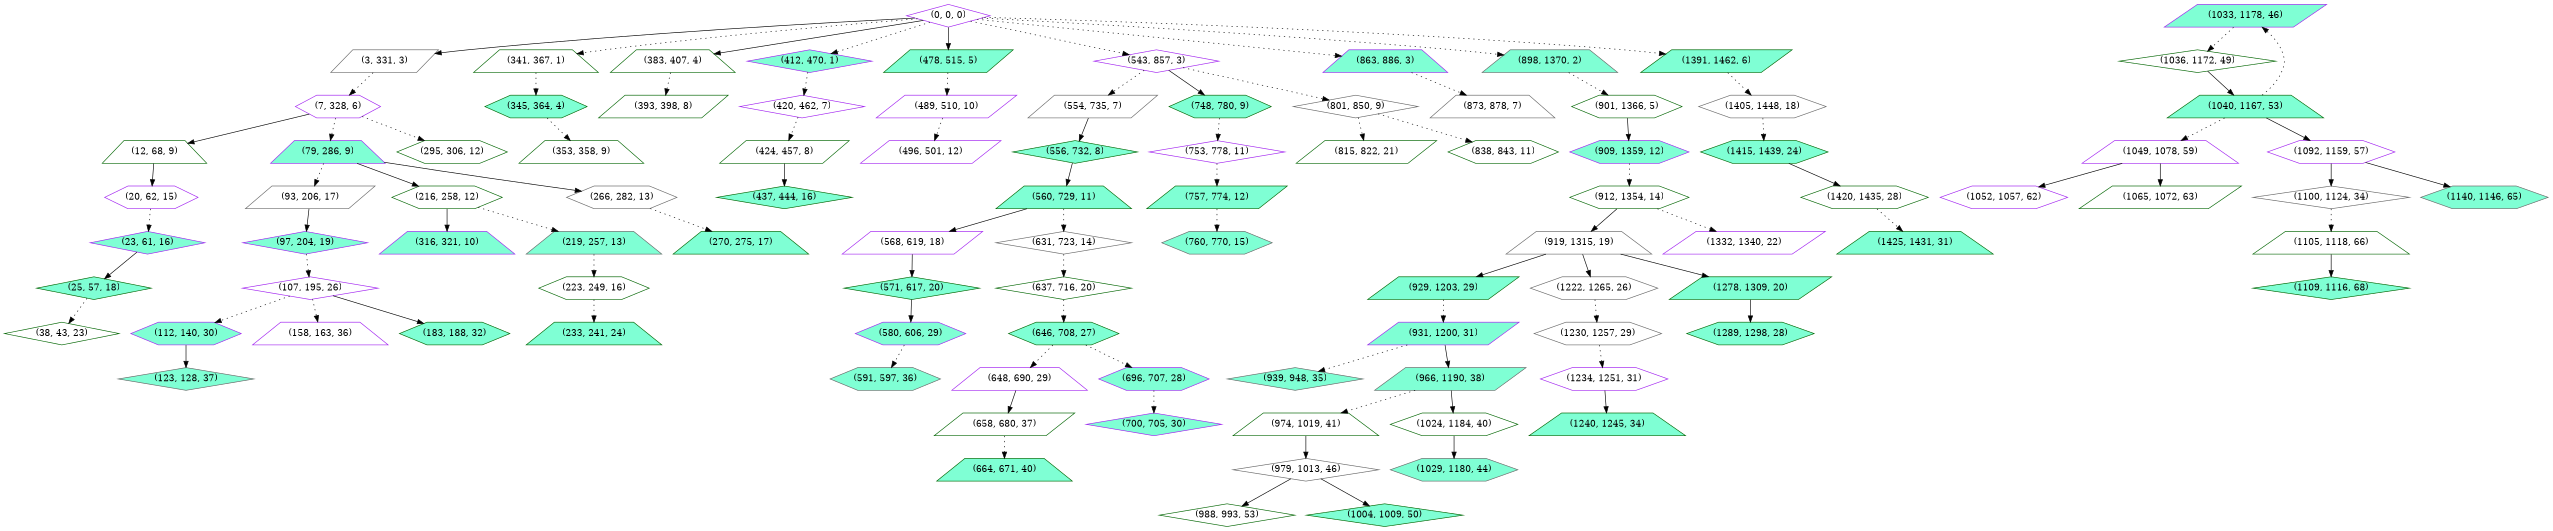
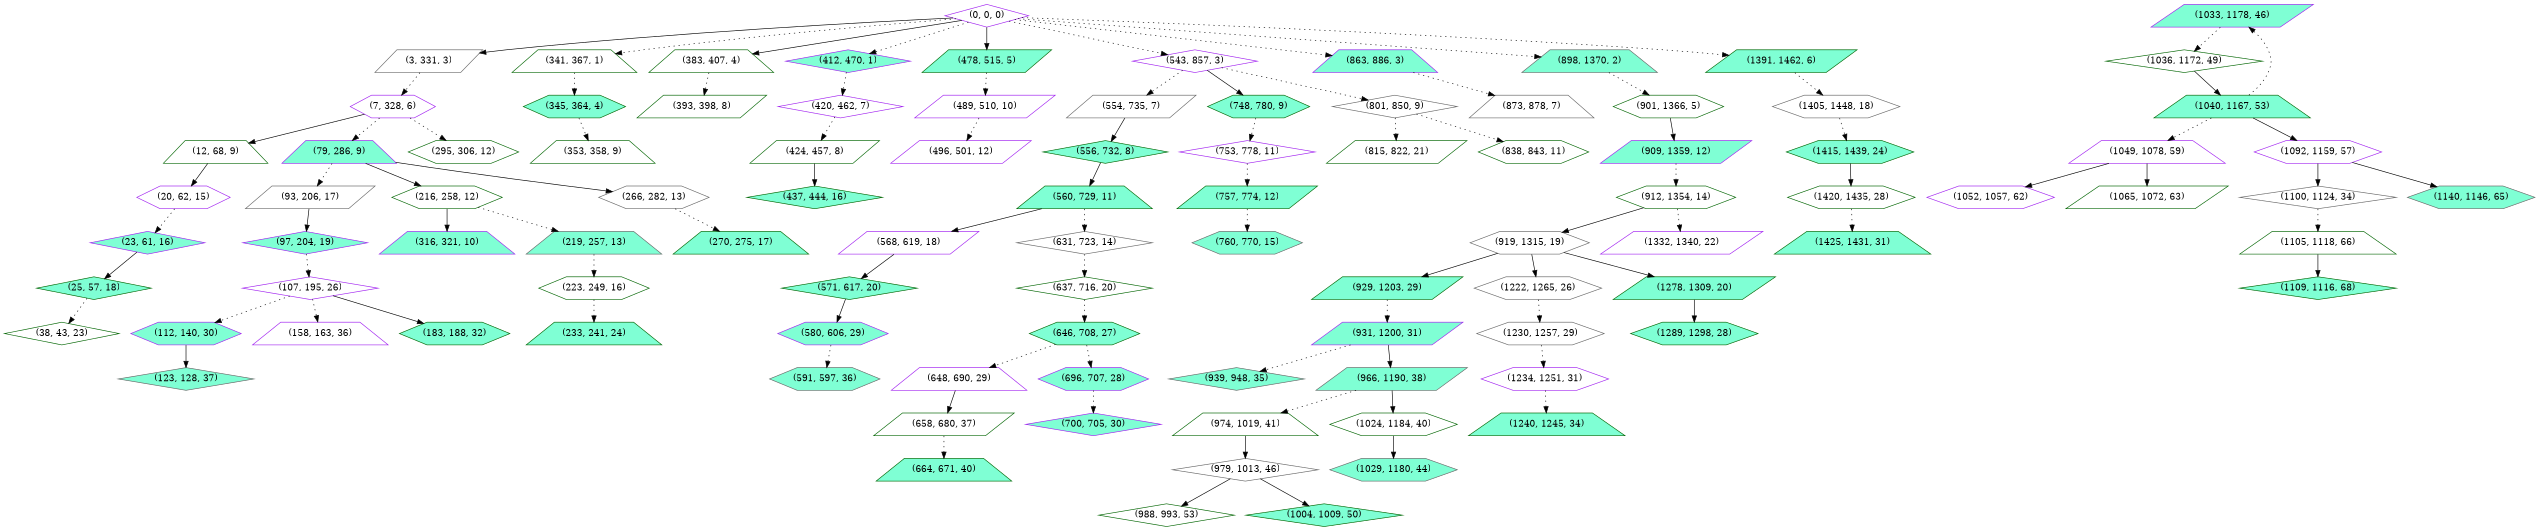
(1629, 152) -> (1676, 152)
(1579, 243) -> (1530, 243)
(1605, 399) -> (1546, 399)
